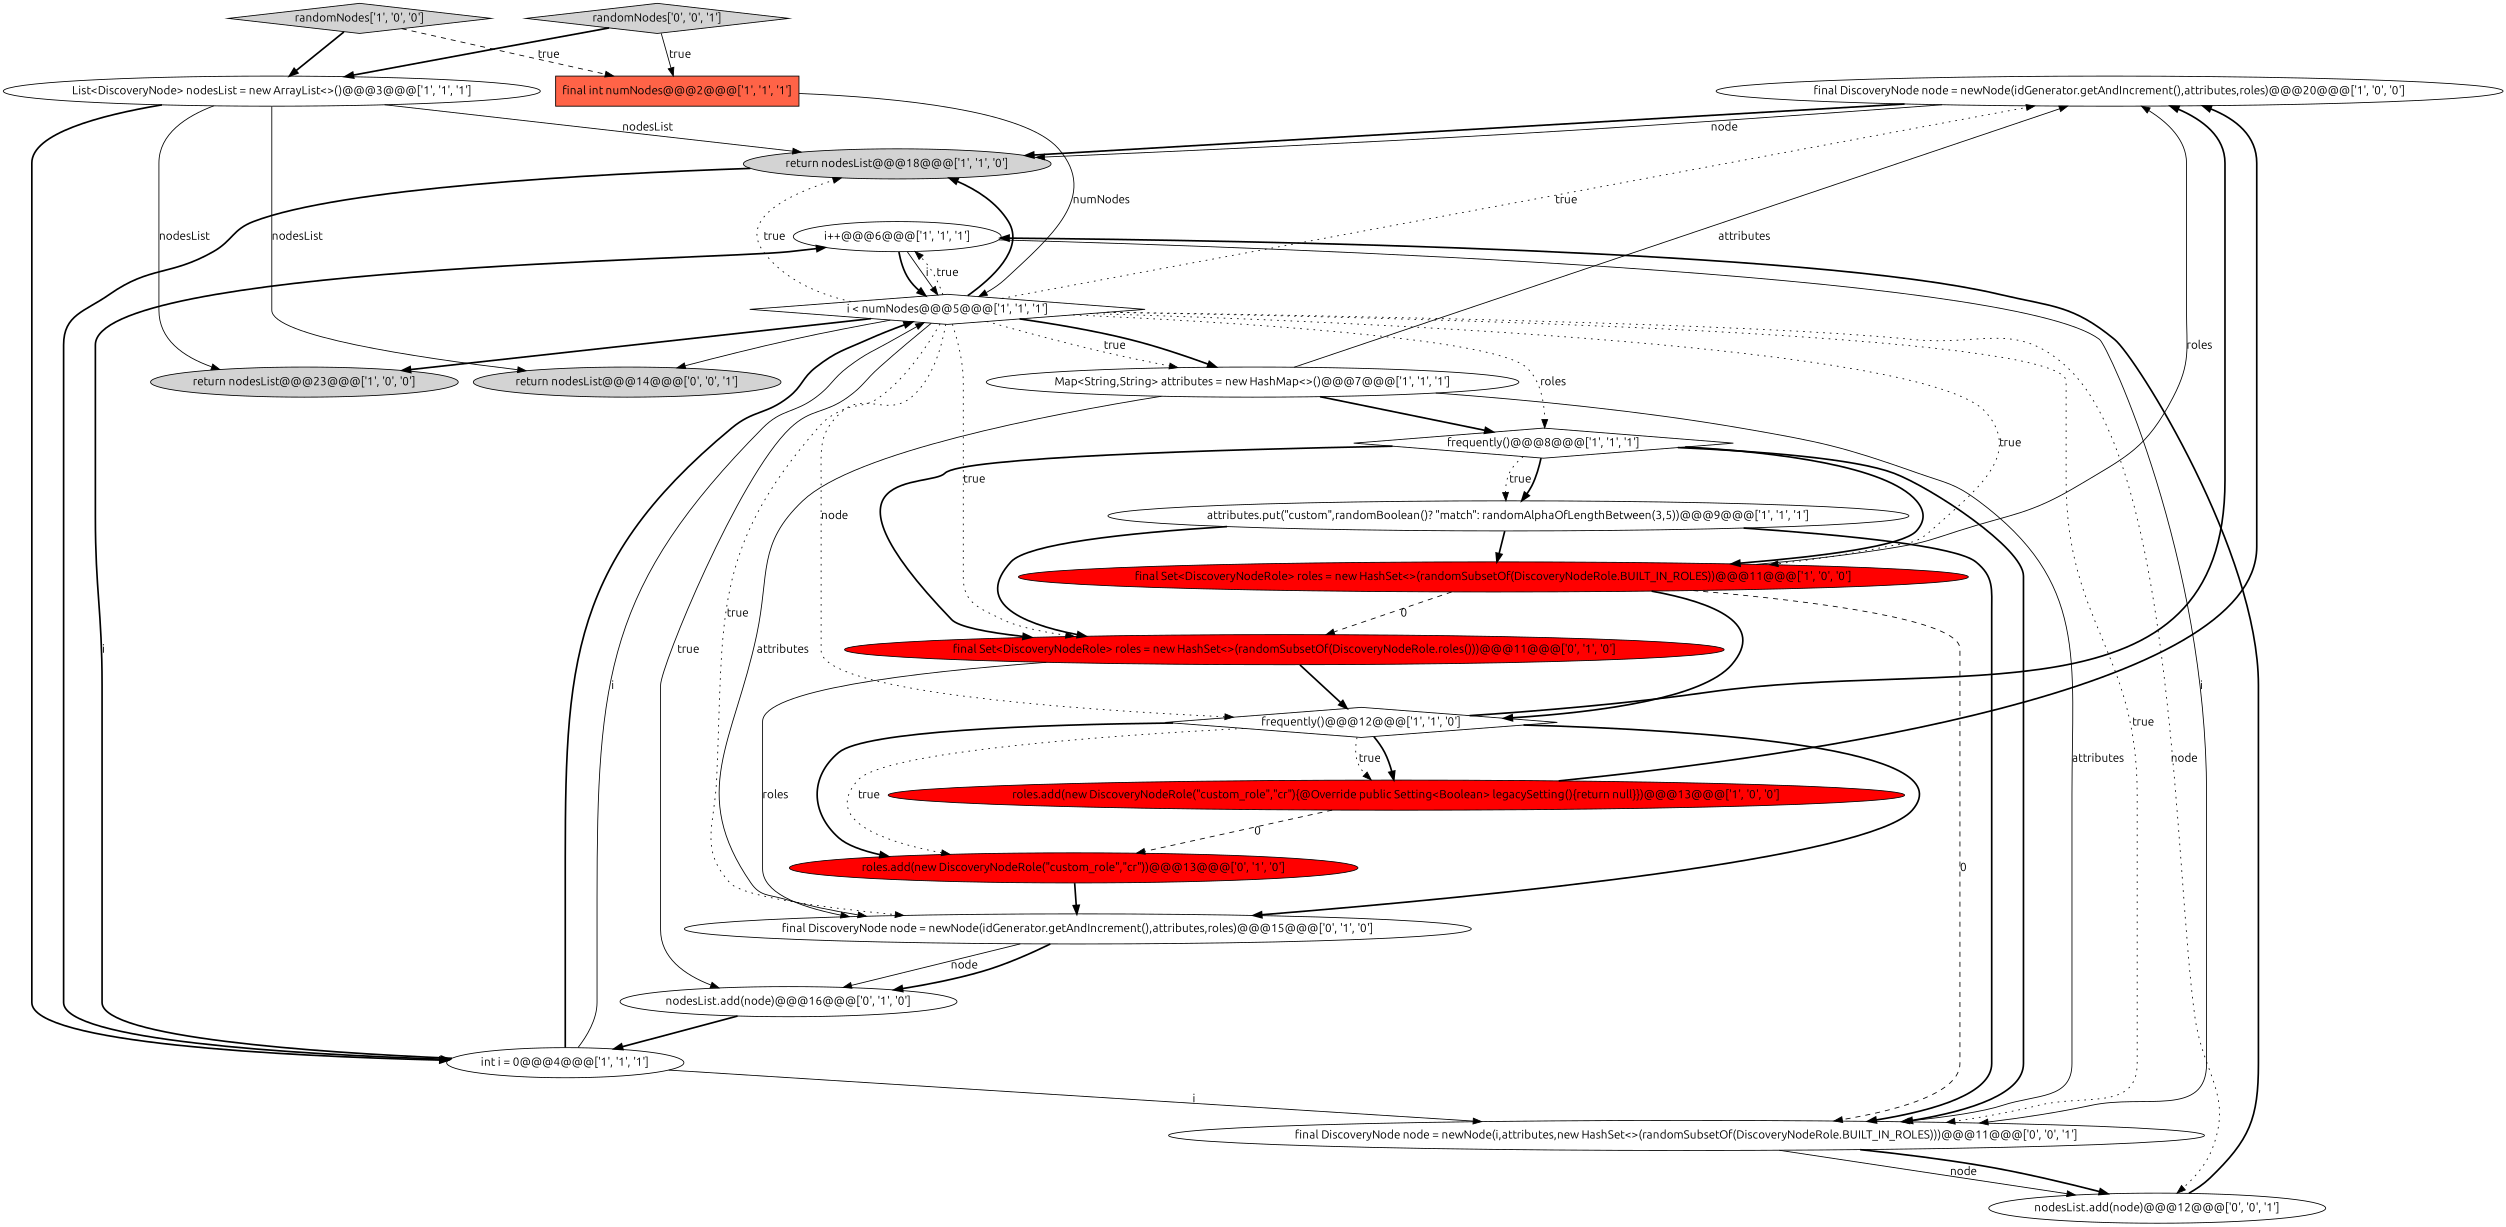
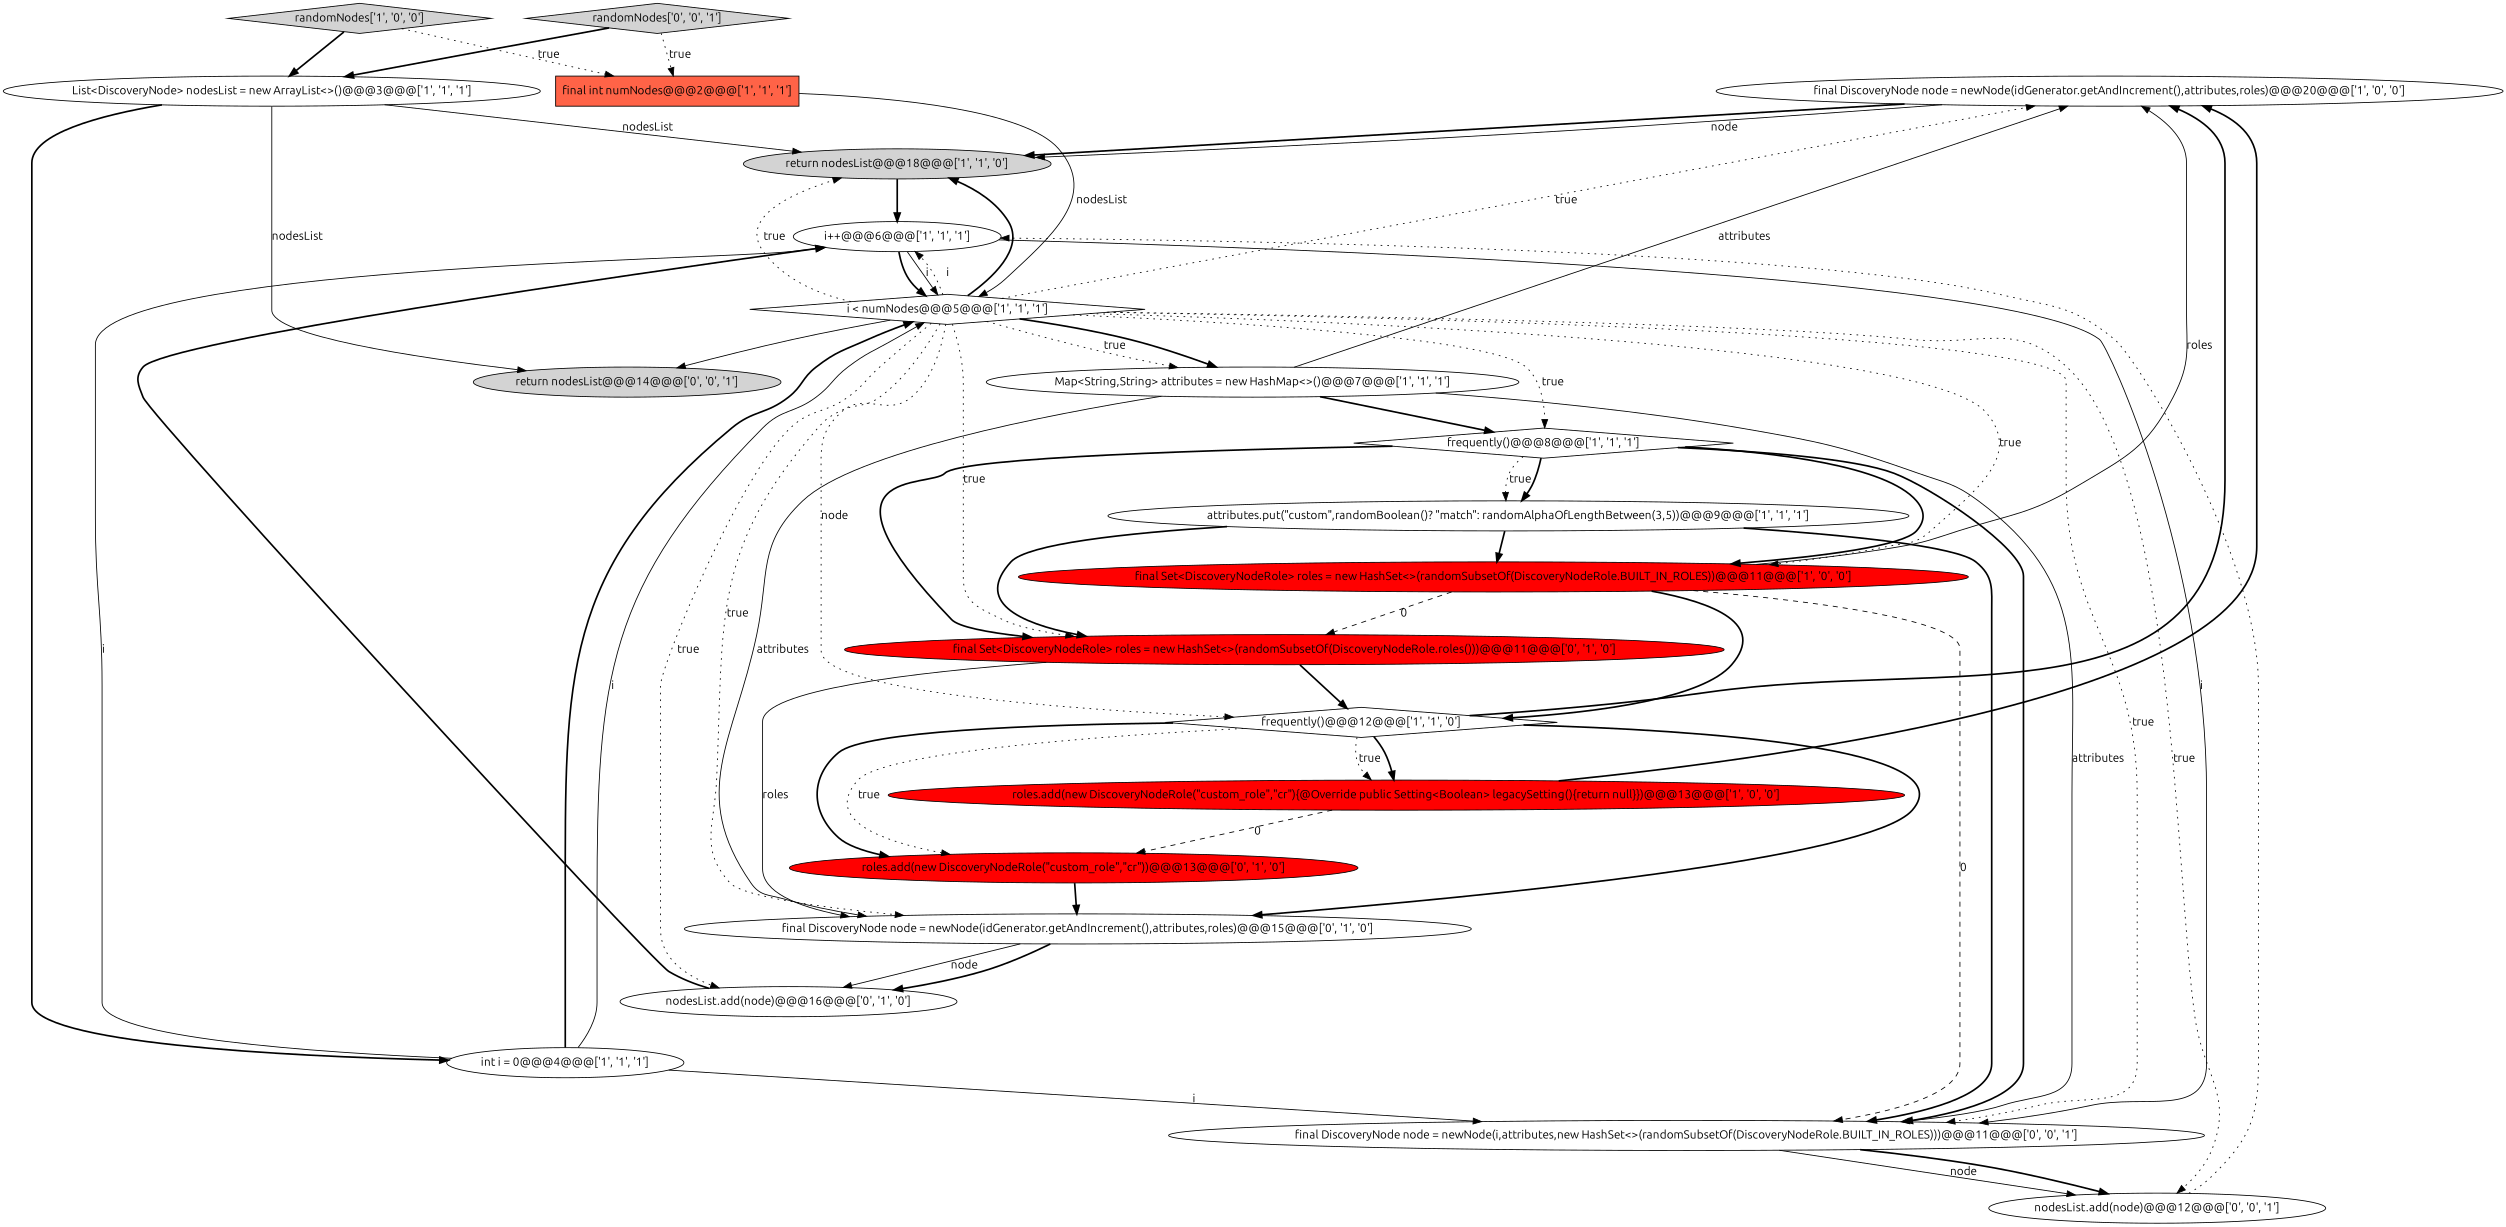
(666, 51) -> (666, 51)
(509, 53) -> (509, 53)
(1102, 200) -> (1102, 200)
(948, 273) -> (948, 273)
(2022, 299) -> (2022, 299)
(304, 382) -> none
(1553, 382) -> (1553, 382)
(95, 485) -> (95, 485)
(64, 499) -> (897, 196)
(684, 618) -> (684, 618)
(2184, 759) -> (2184, 759)
(680, 1031) -> (177, 438)
